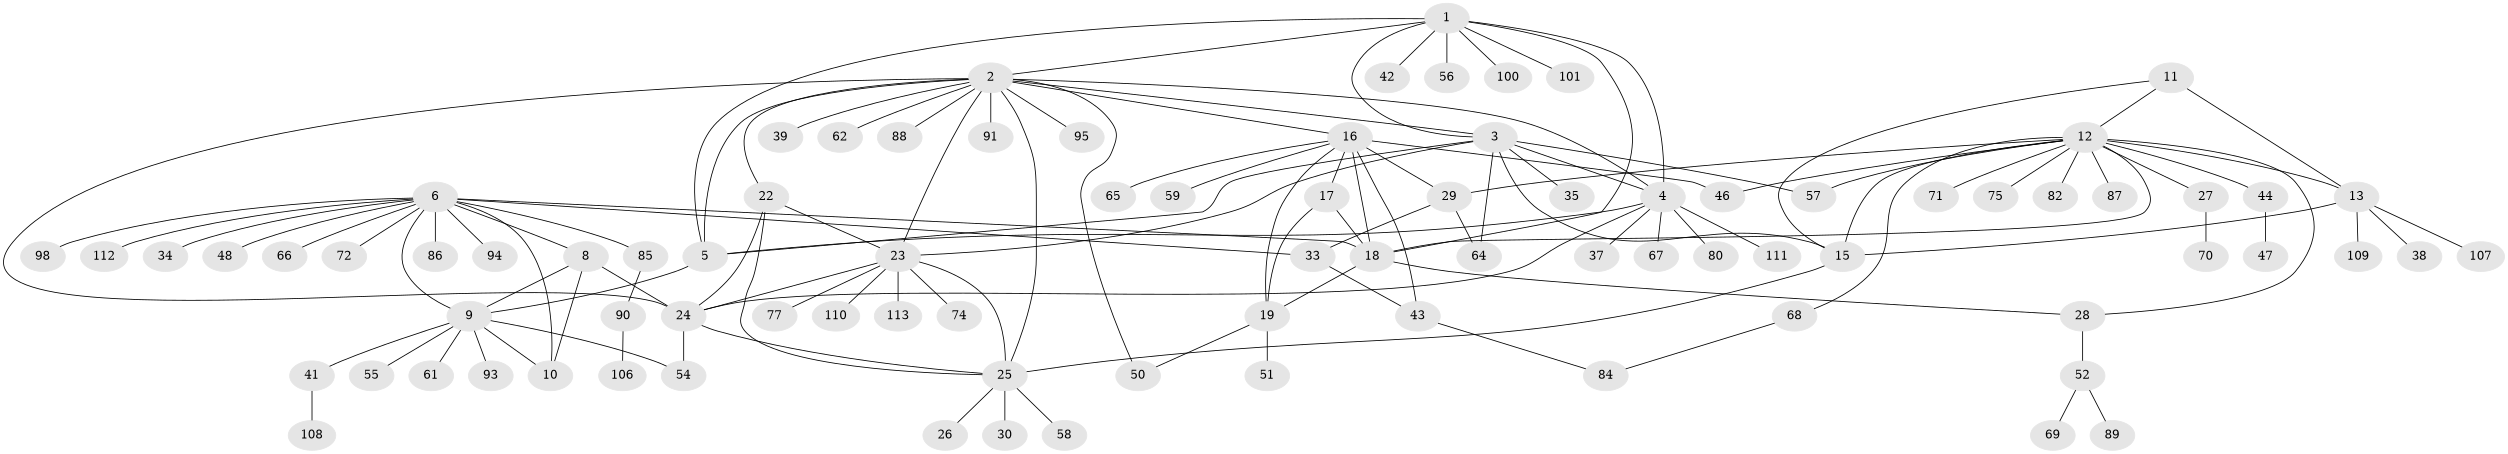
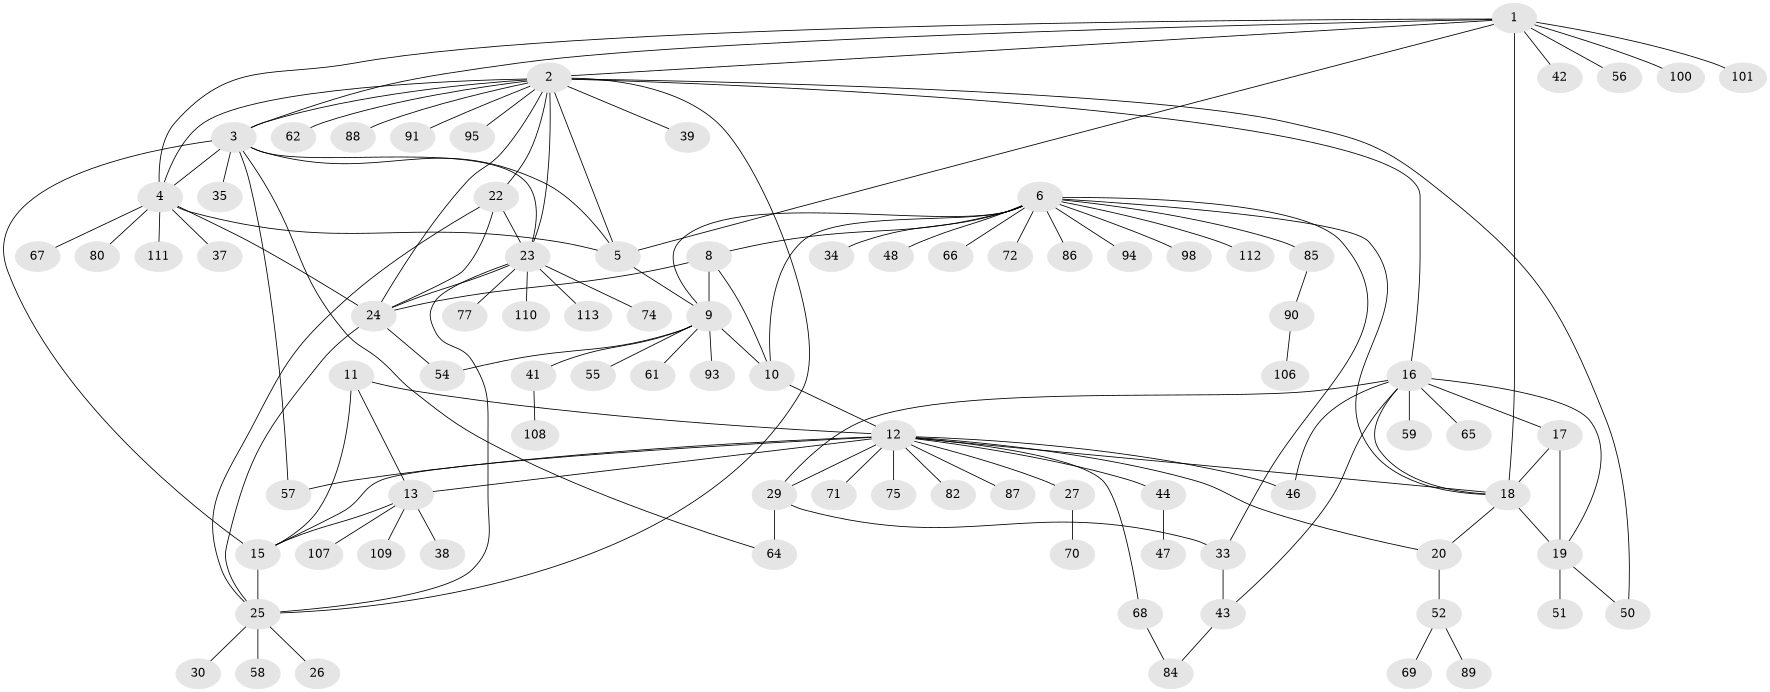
(2083, 316) -> (1439, 555)
none -> (833, 406)
